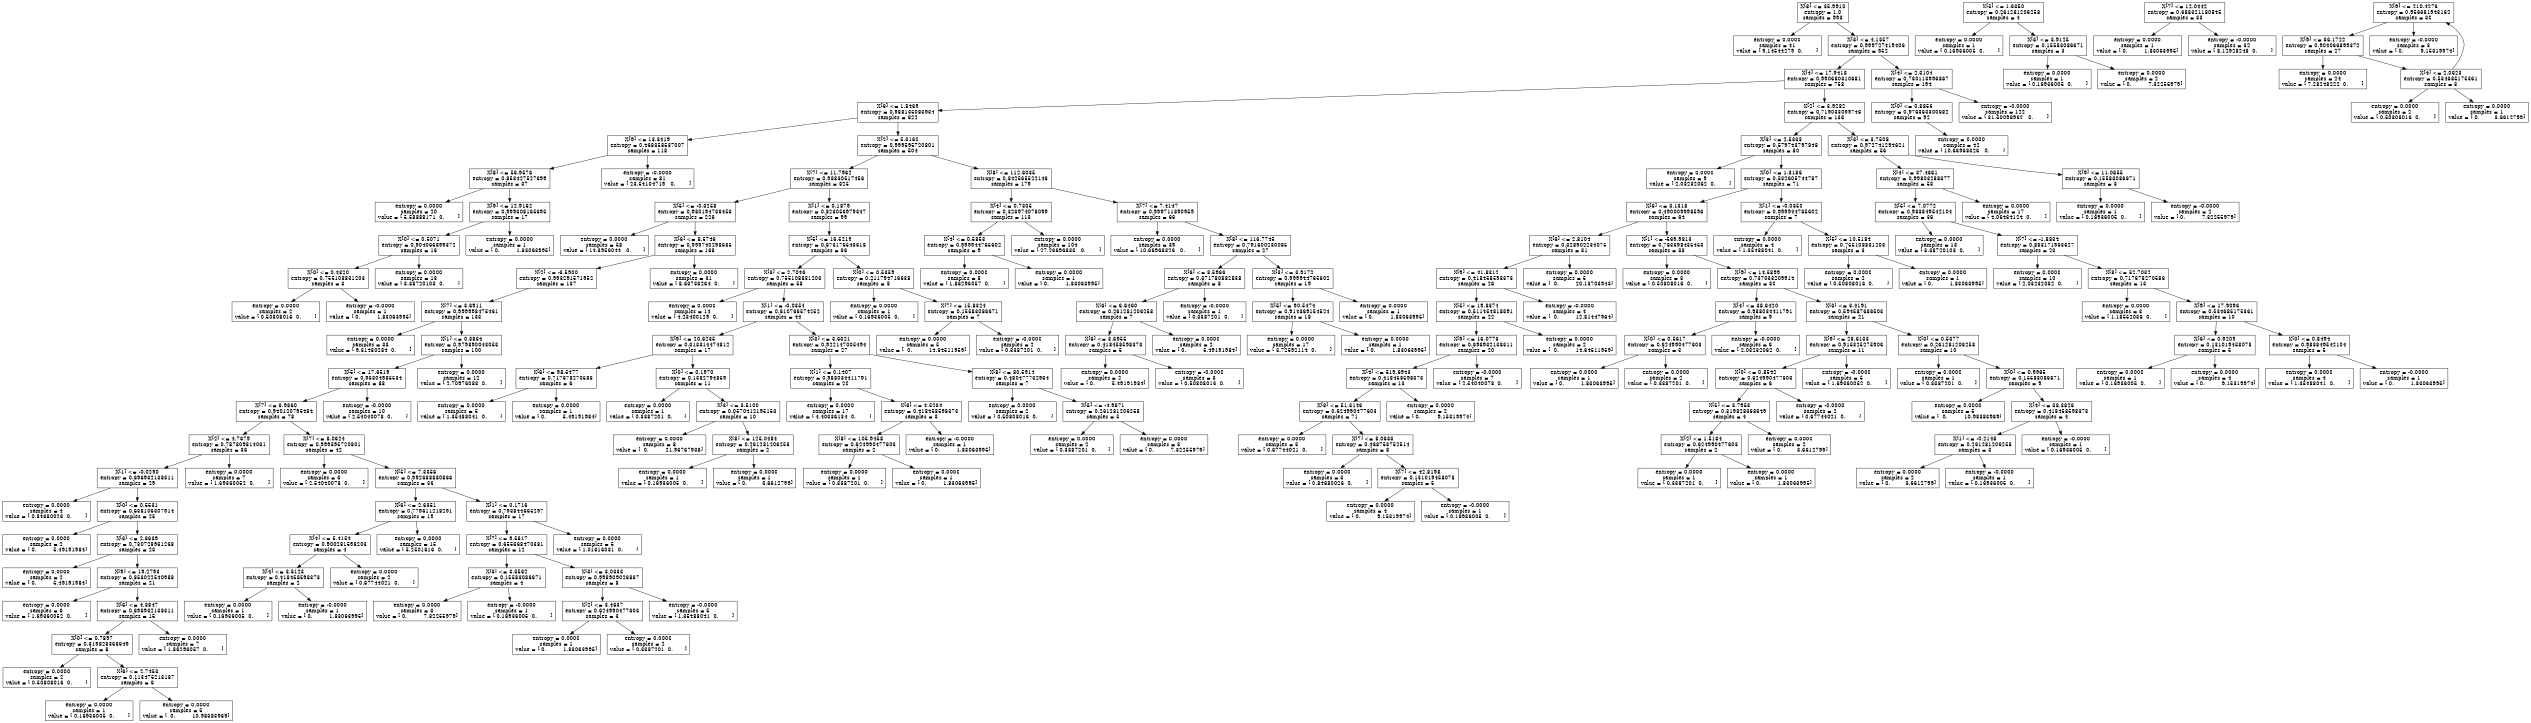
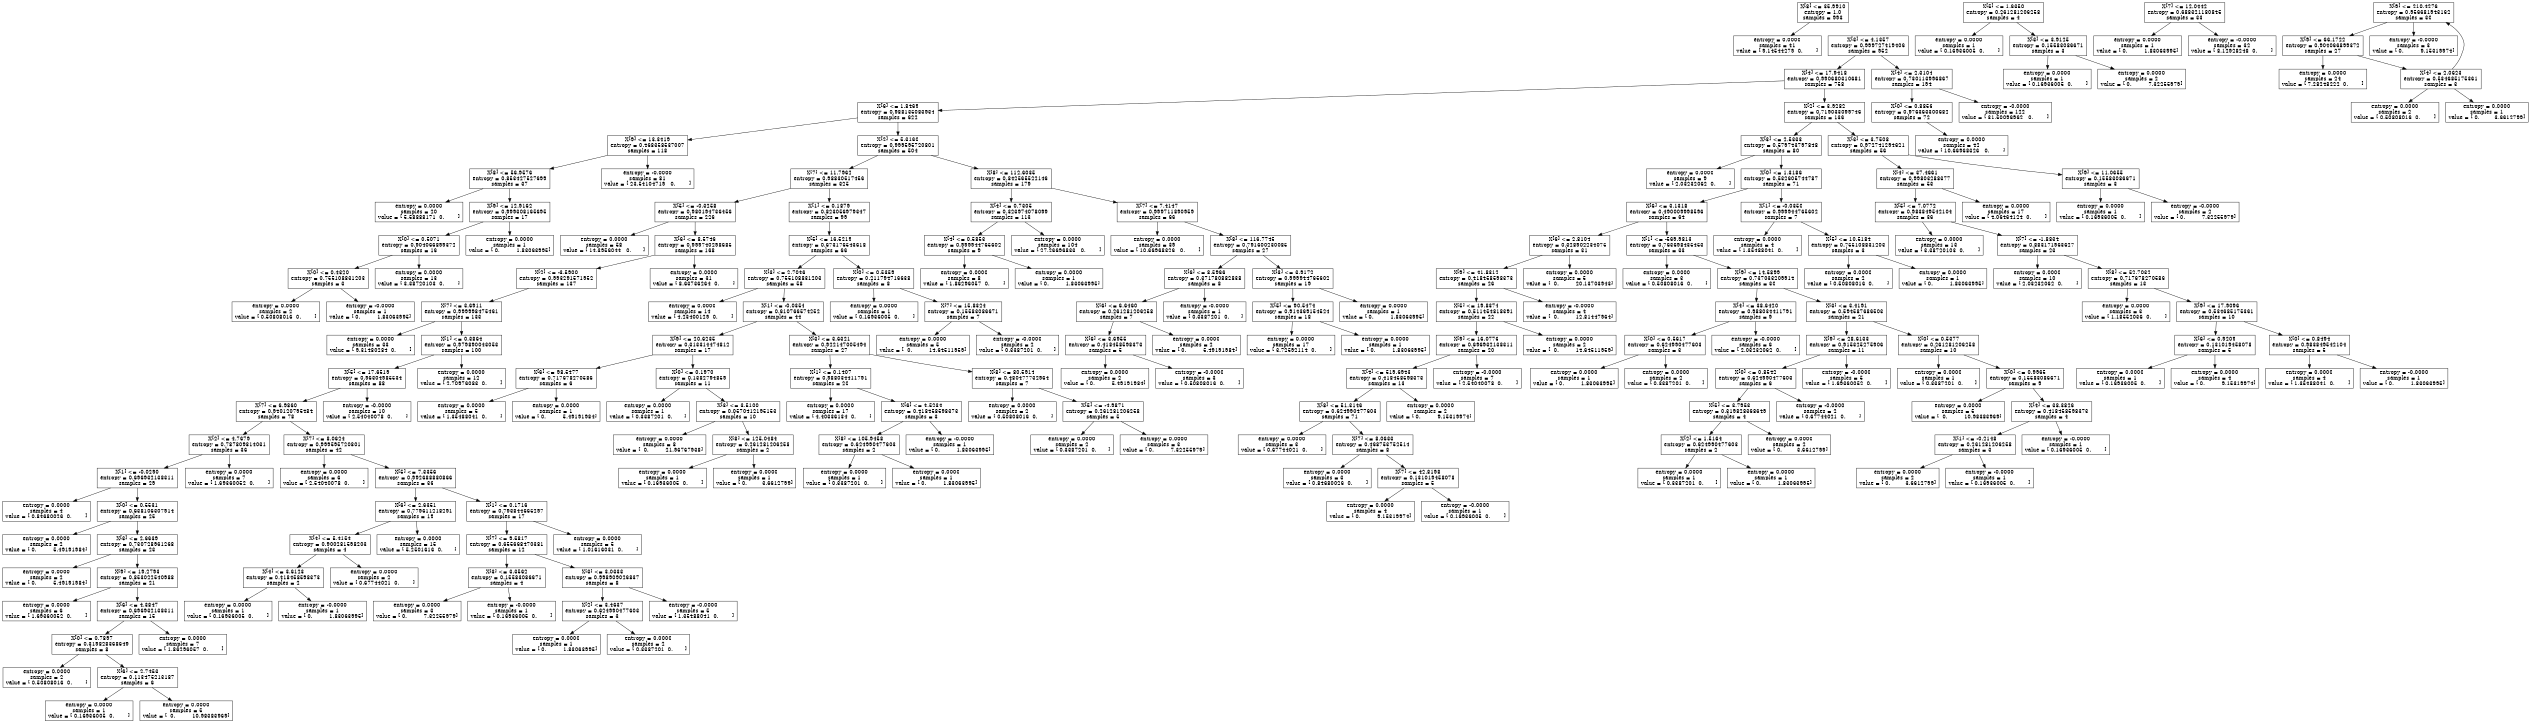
(1844, 28) -> none
(1912, 112) -> (1912, 112)
